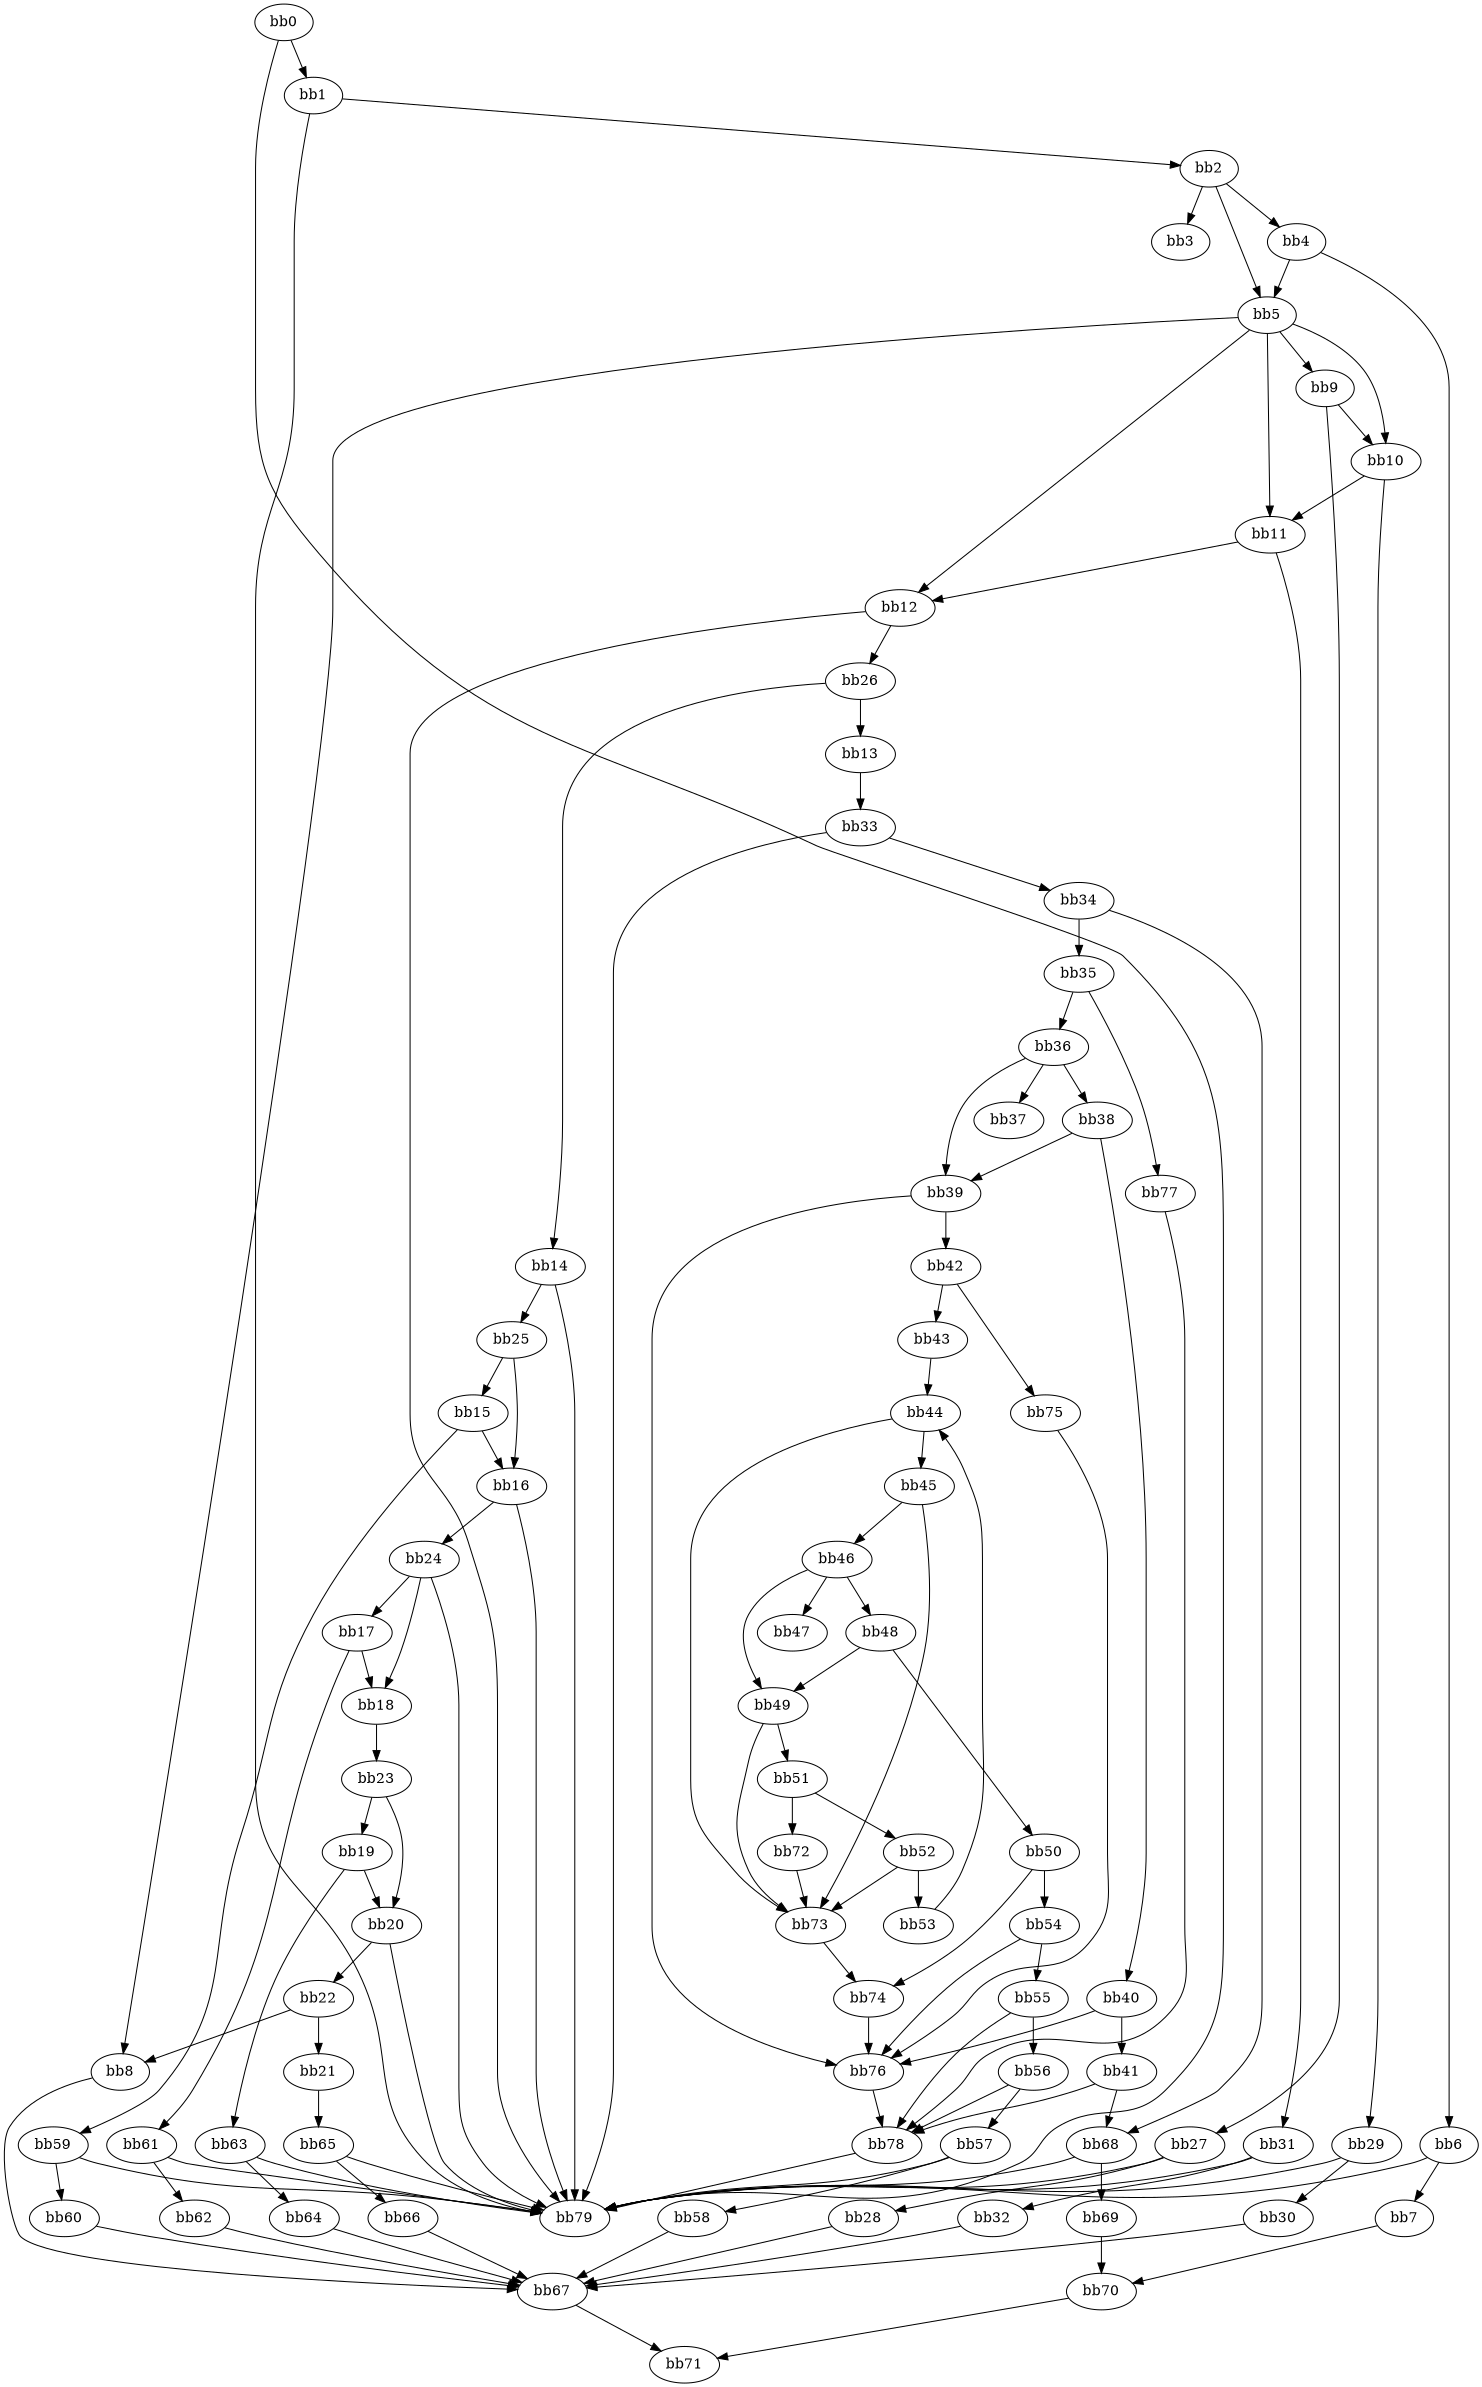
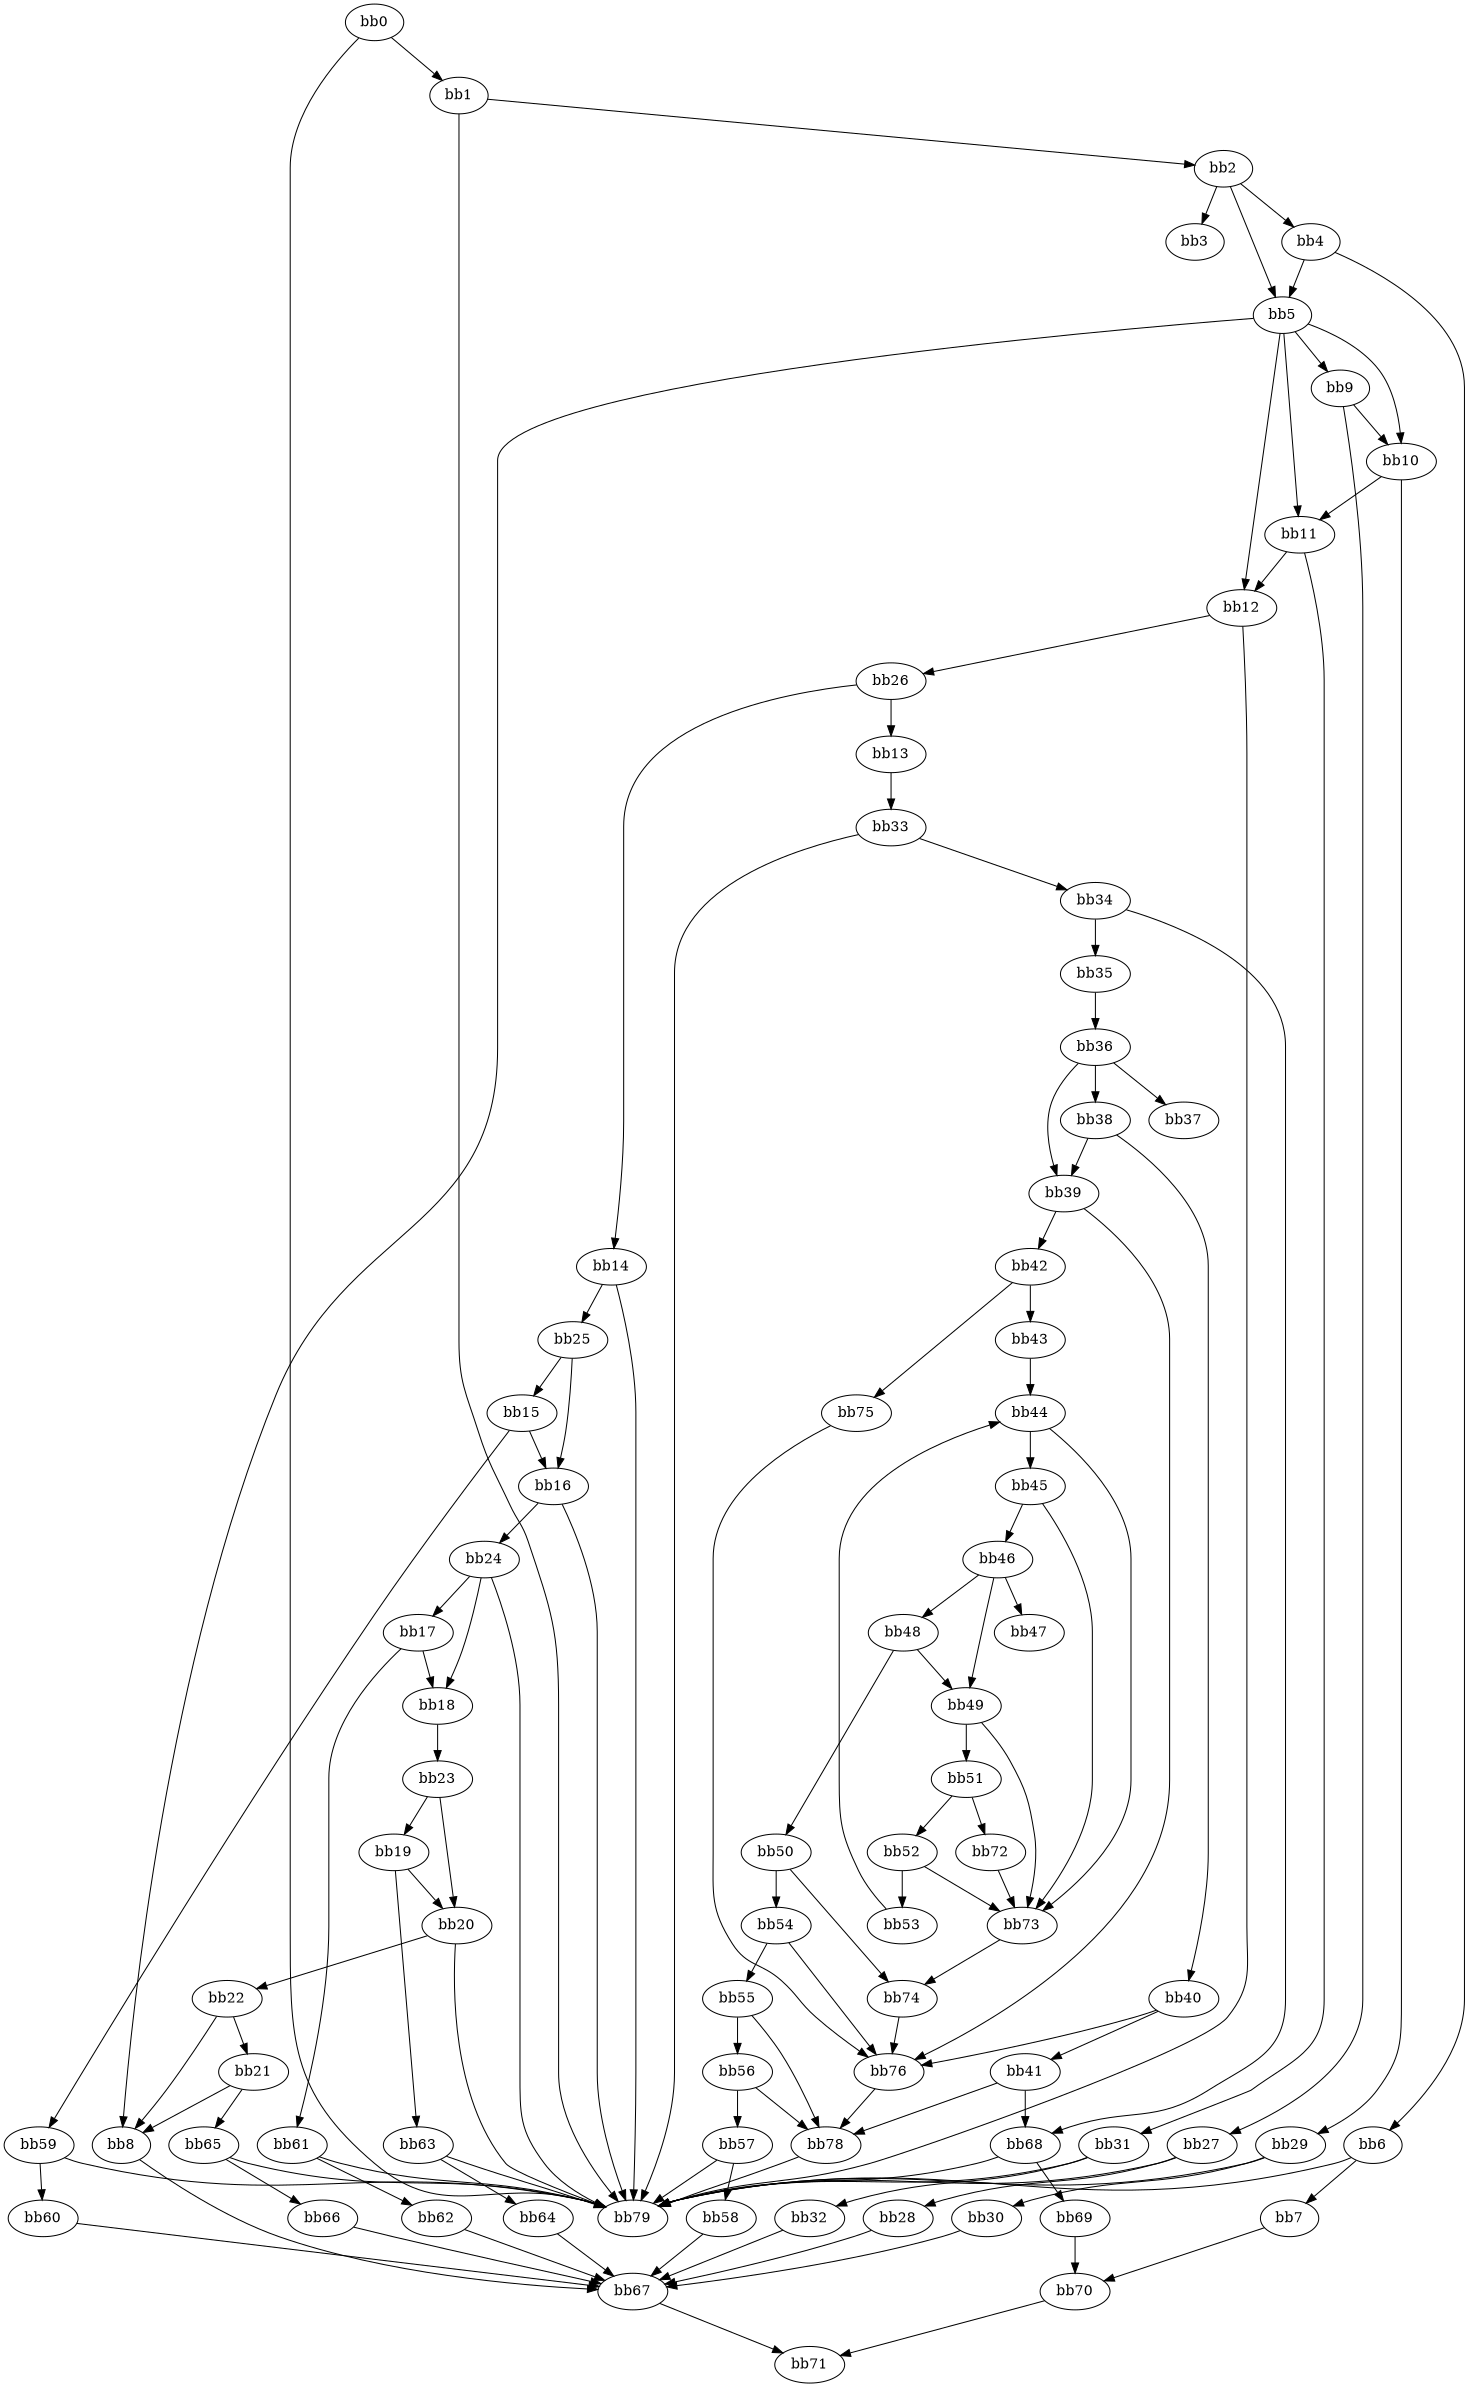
(1160, 1194) -> none
none -> (191, 2107)
